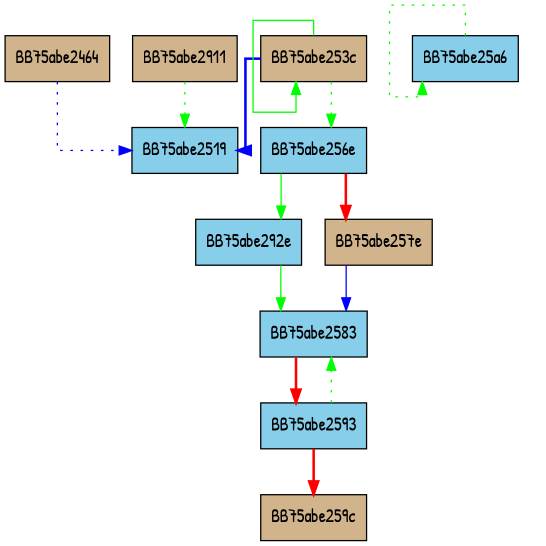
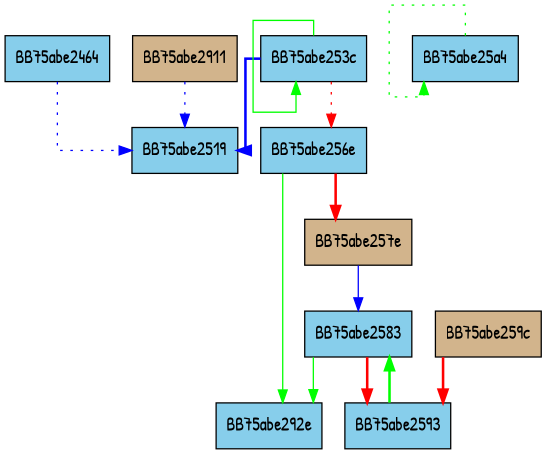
(57, 59) -> (57, 59)
(314, 59) -> (314, 59)
(465, 59) -> (465, 59)
(185, 98) -> (185, 98)
(331, 98) -> (331, 98)
(281, 282) -> (313, 373)
(331, 386) -> (390, 386)
(314, 465) -> (443, 373)
